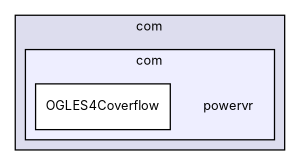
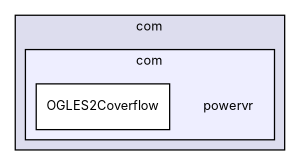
(103, 107) -> (103, 107)
